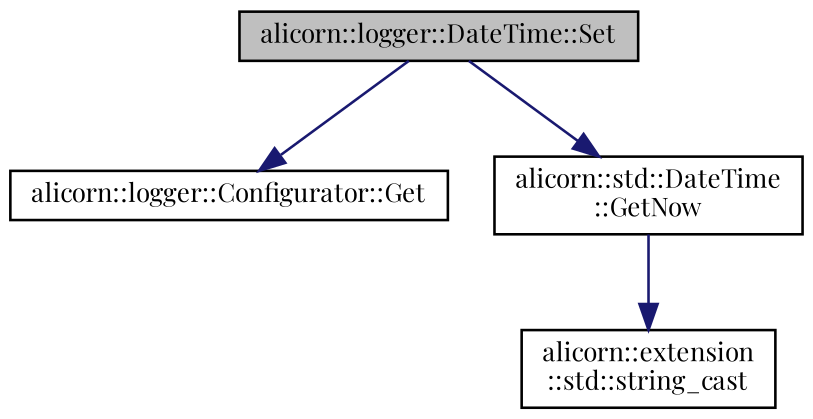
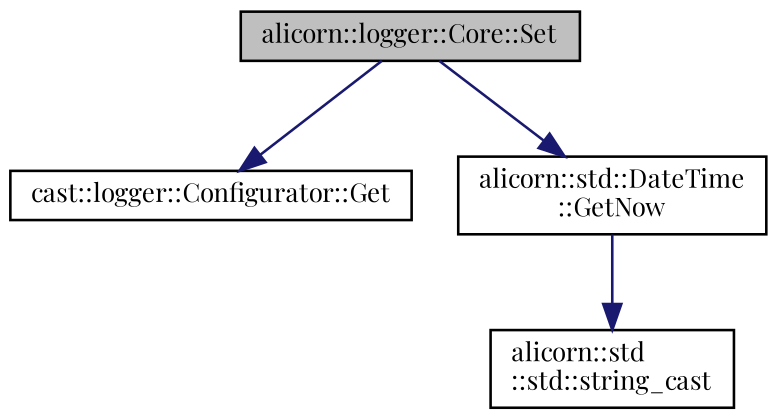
(439, 36) -> (410, 36)
(229, 195) -> (211, 195)
(649, 369) -> (612, 369)
